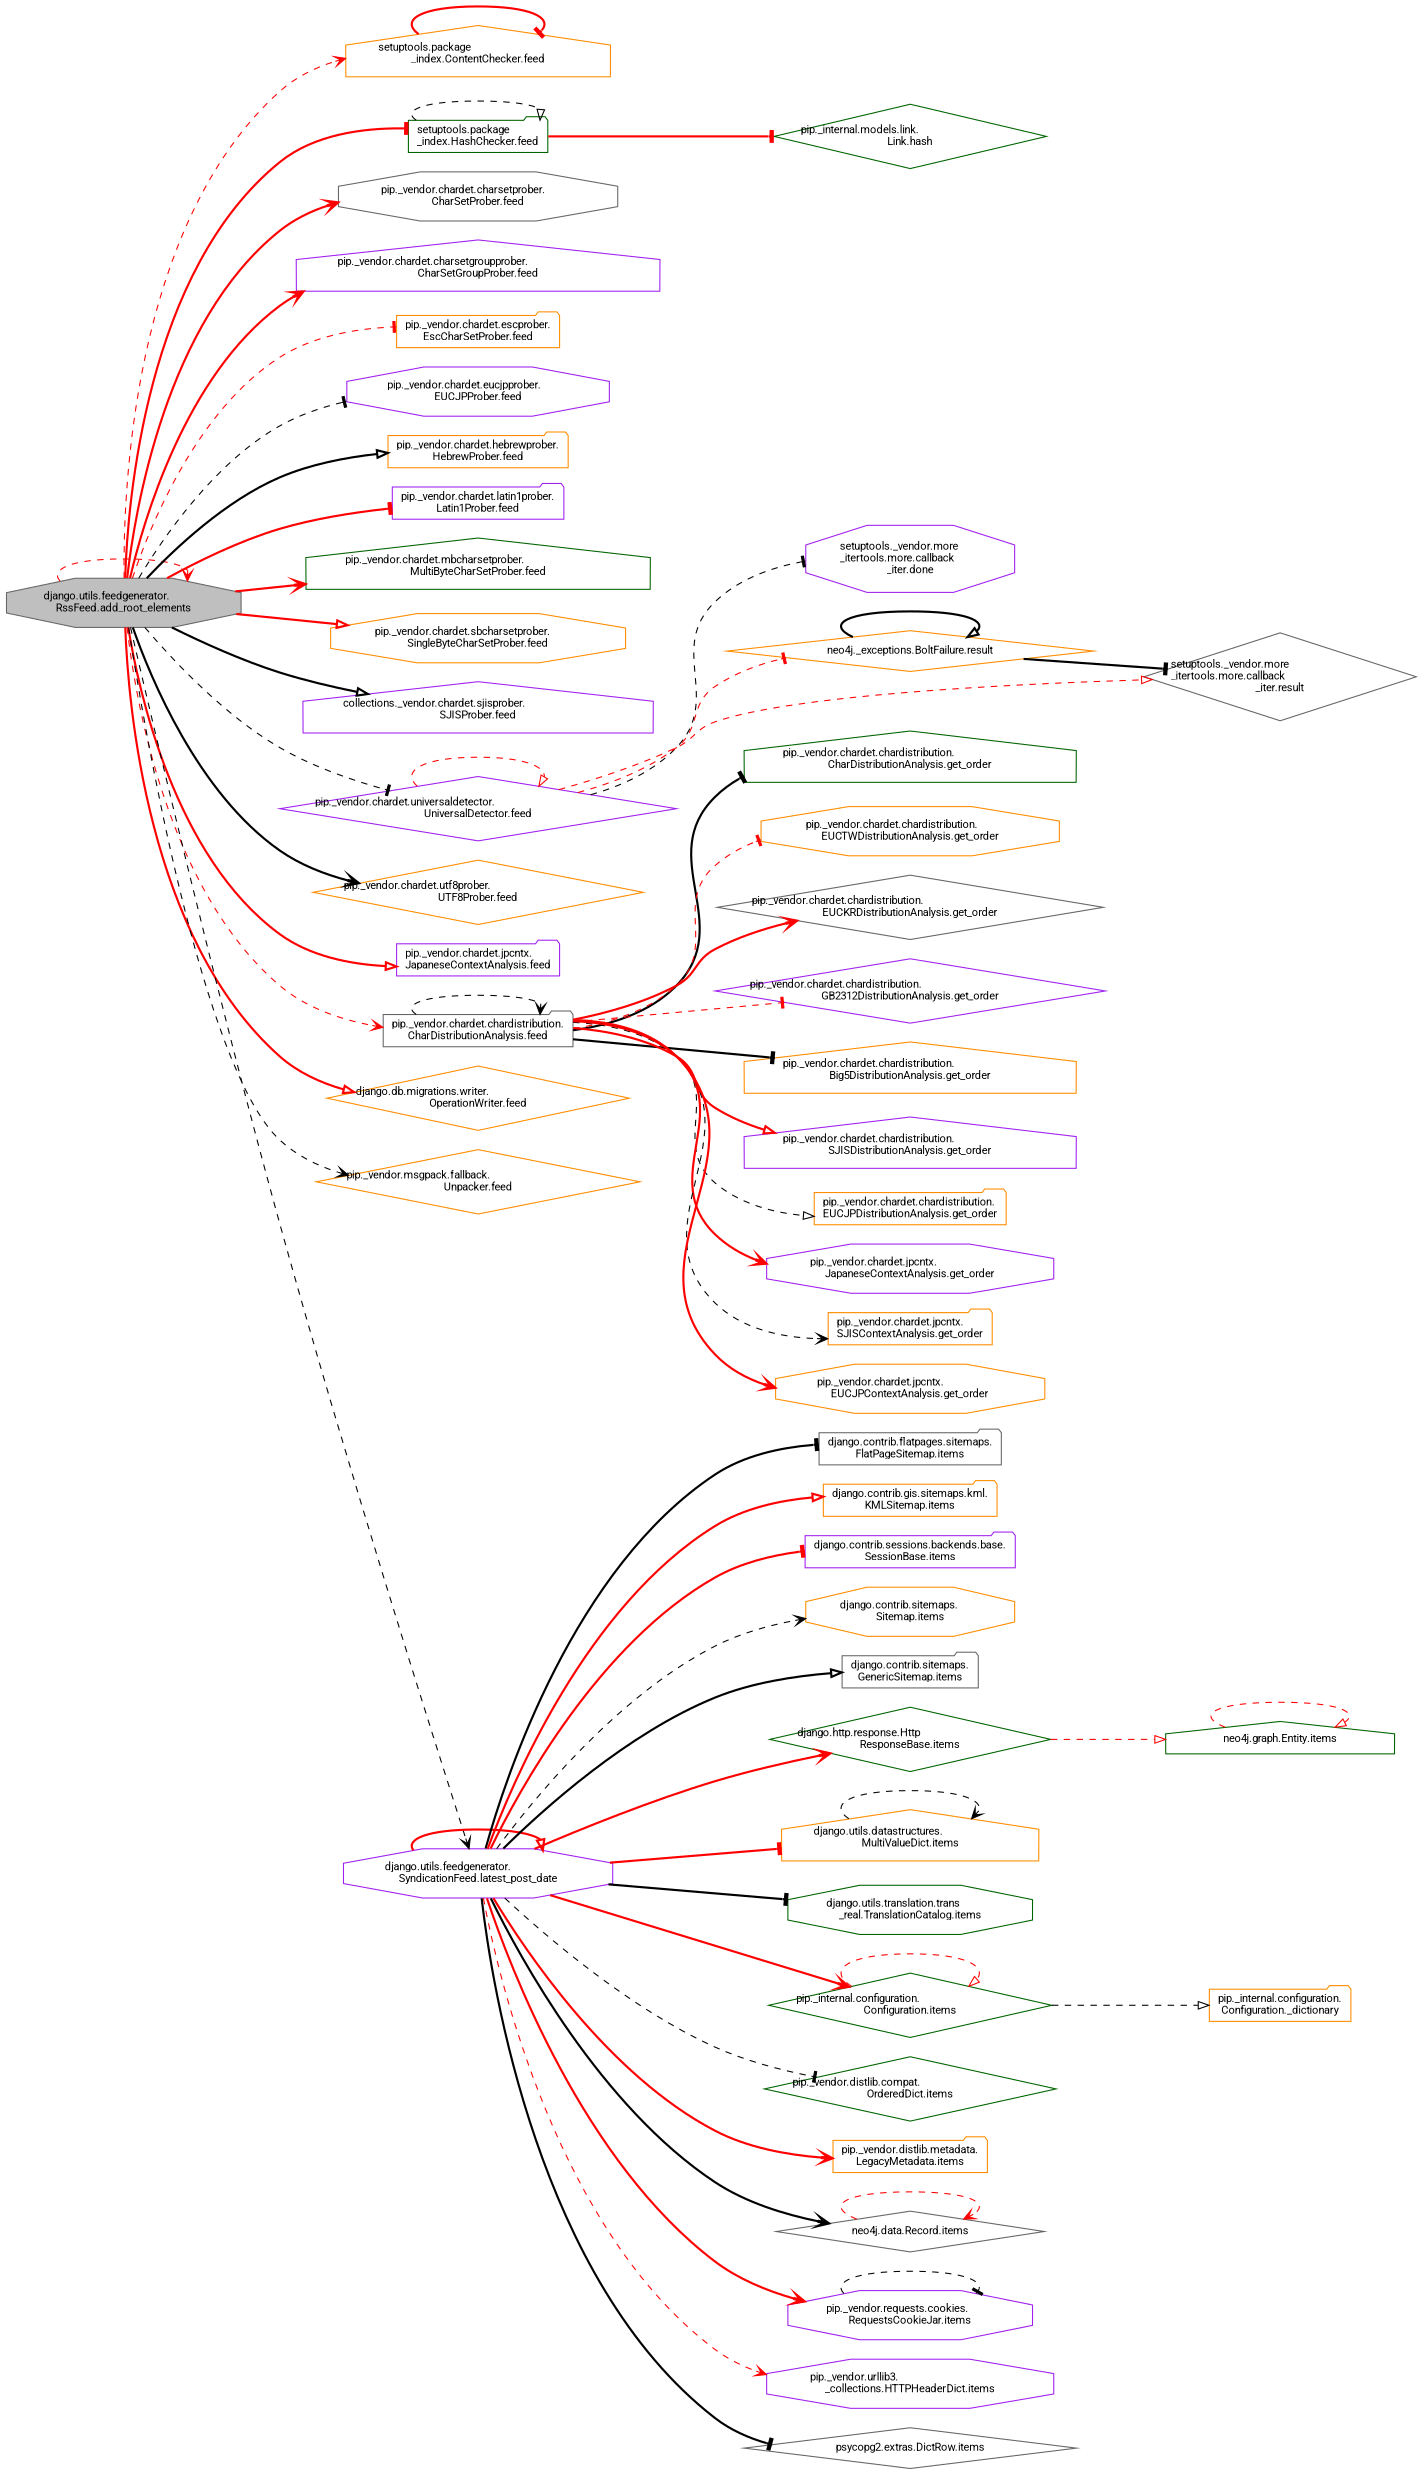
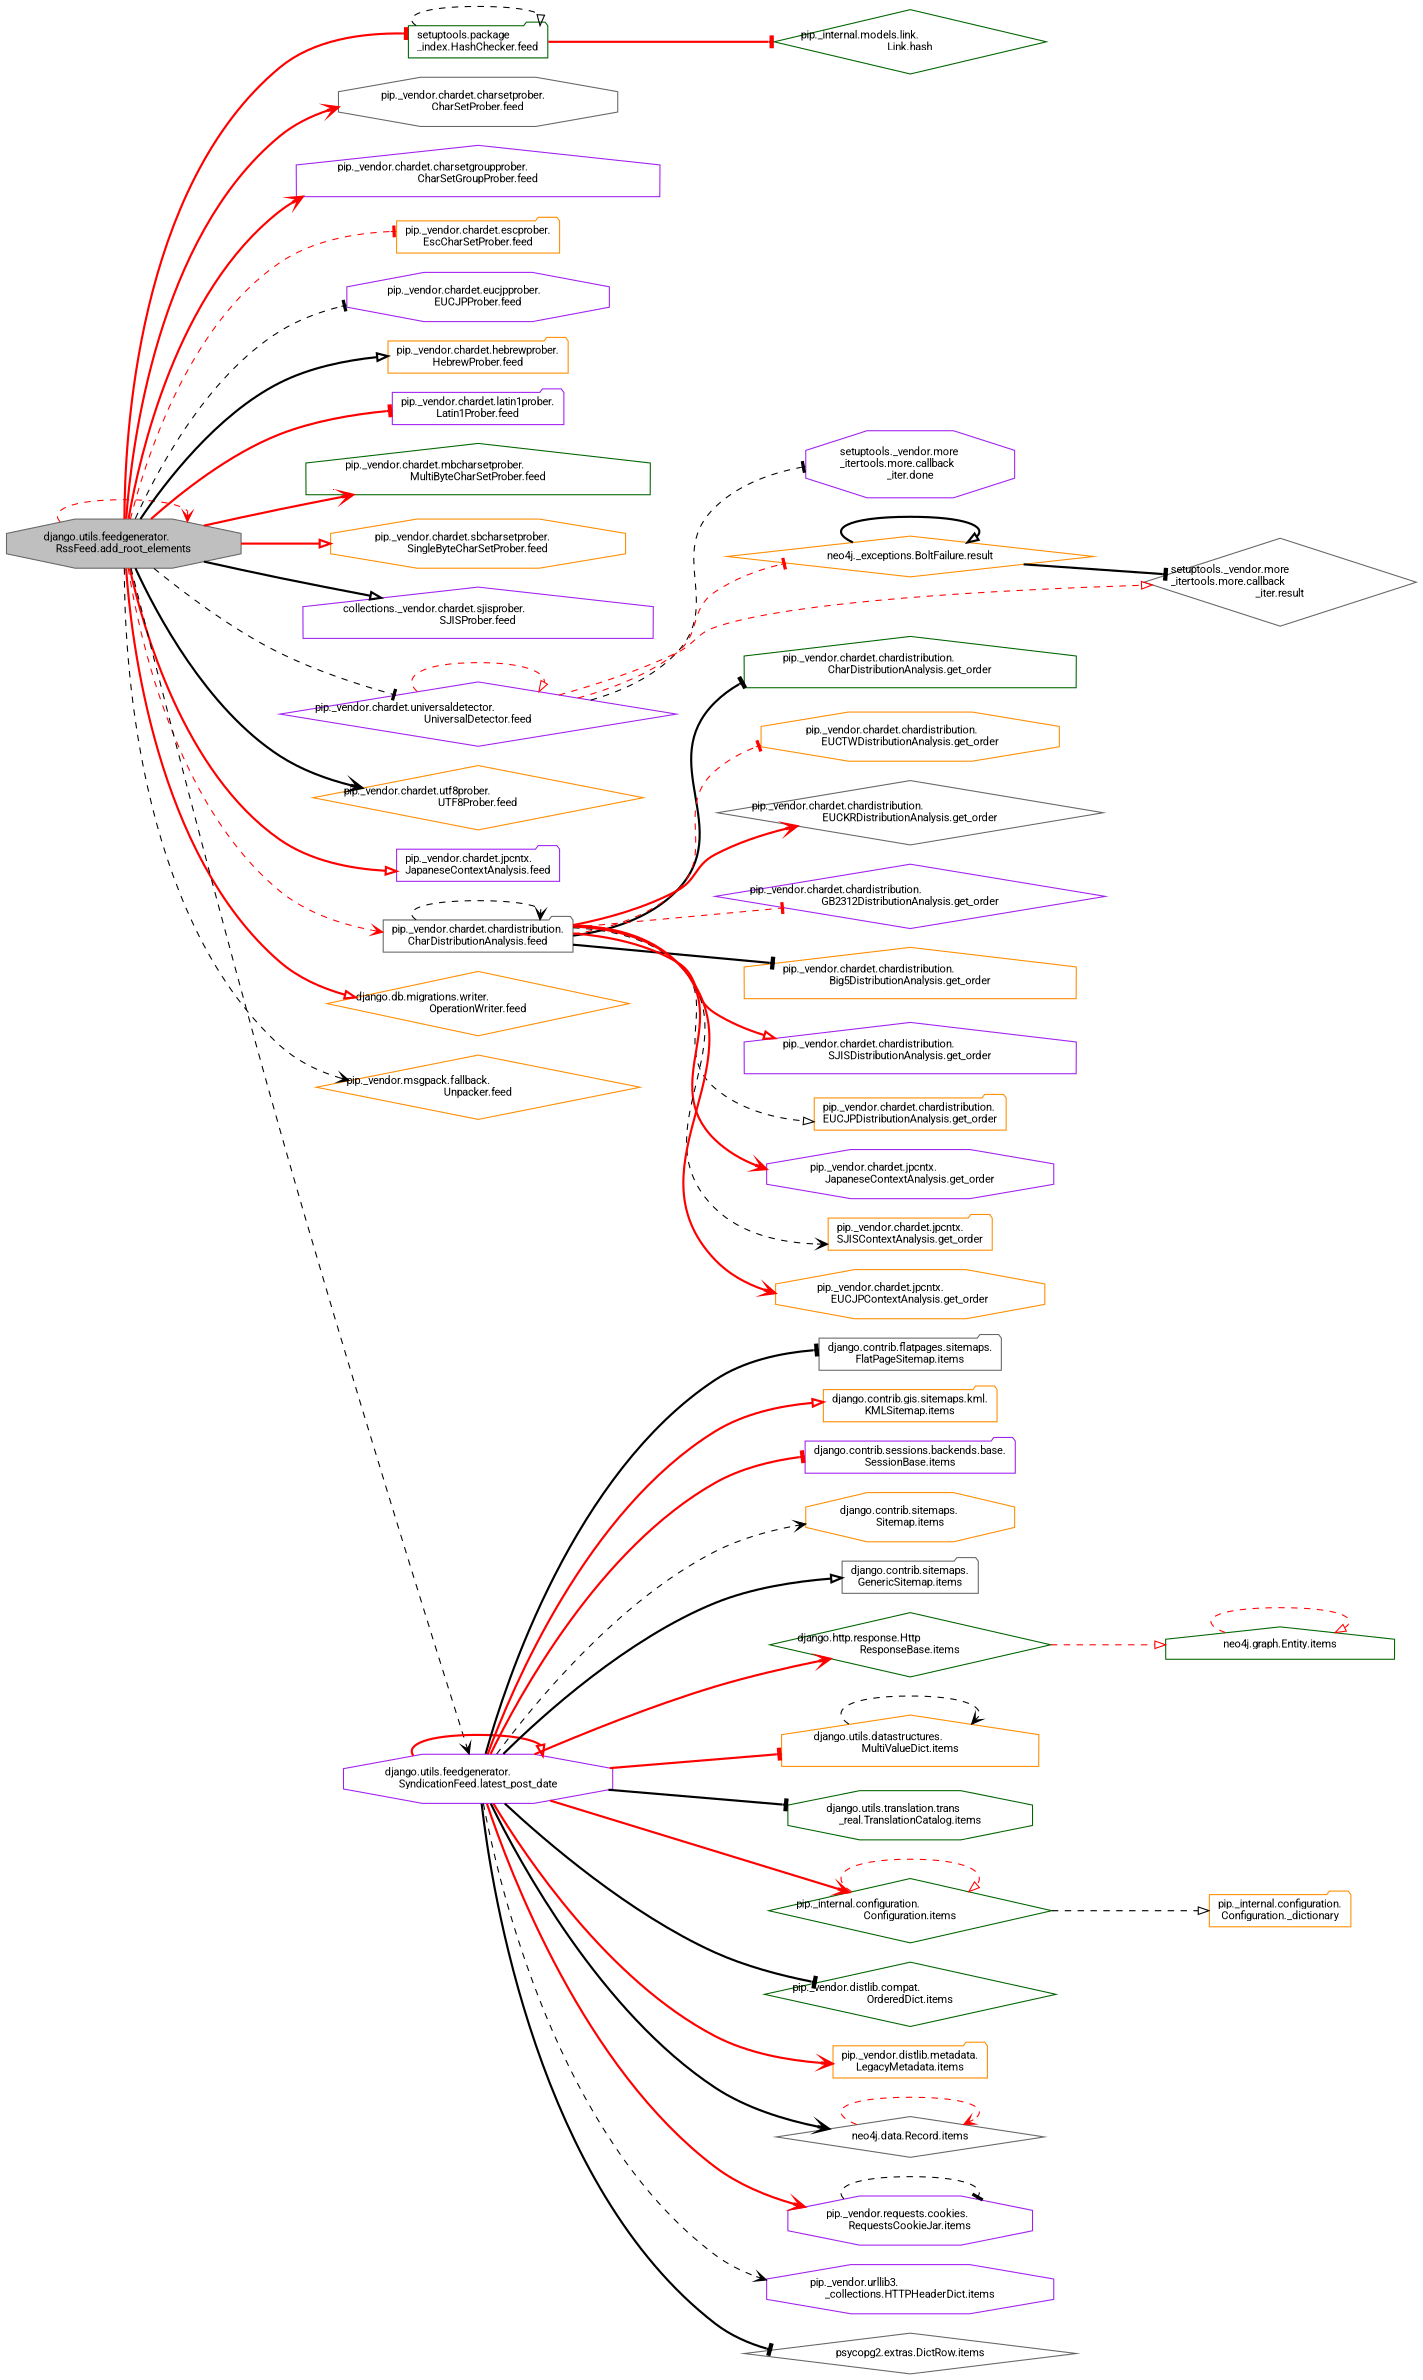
(478, 54) -> none
(646, 2009) -> (646, 1914)
(571, 2165) -> (571, 2071)
